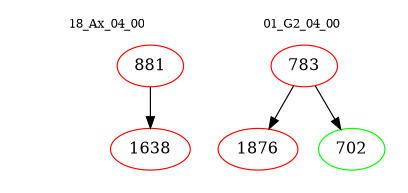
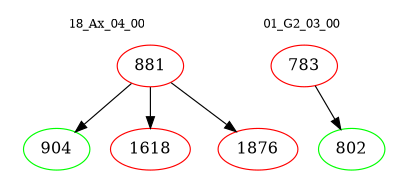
(302, 25) -> (302, 25)
(284, 102) -> (192, 98)
none -> (57, 149)
(150, 149) -> (150, 149)
(352, 149) -> (352, 149)
